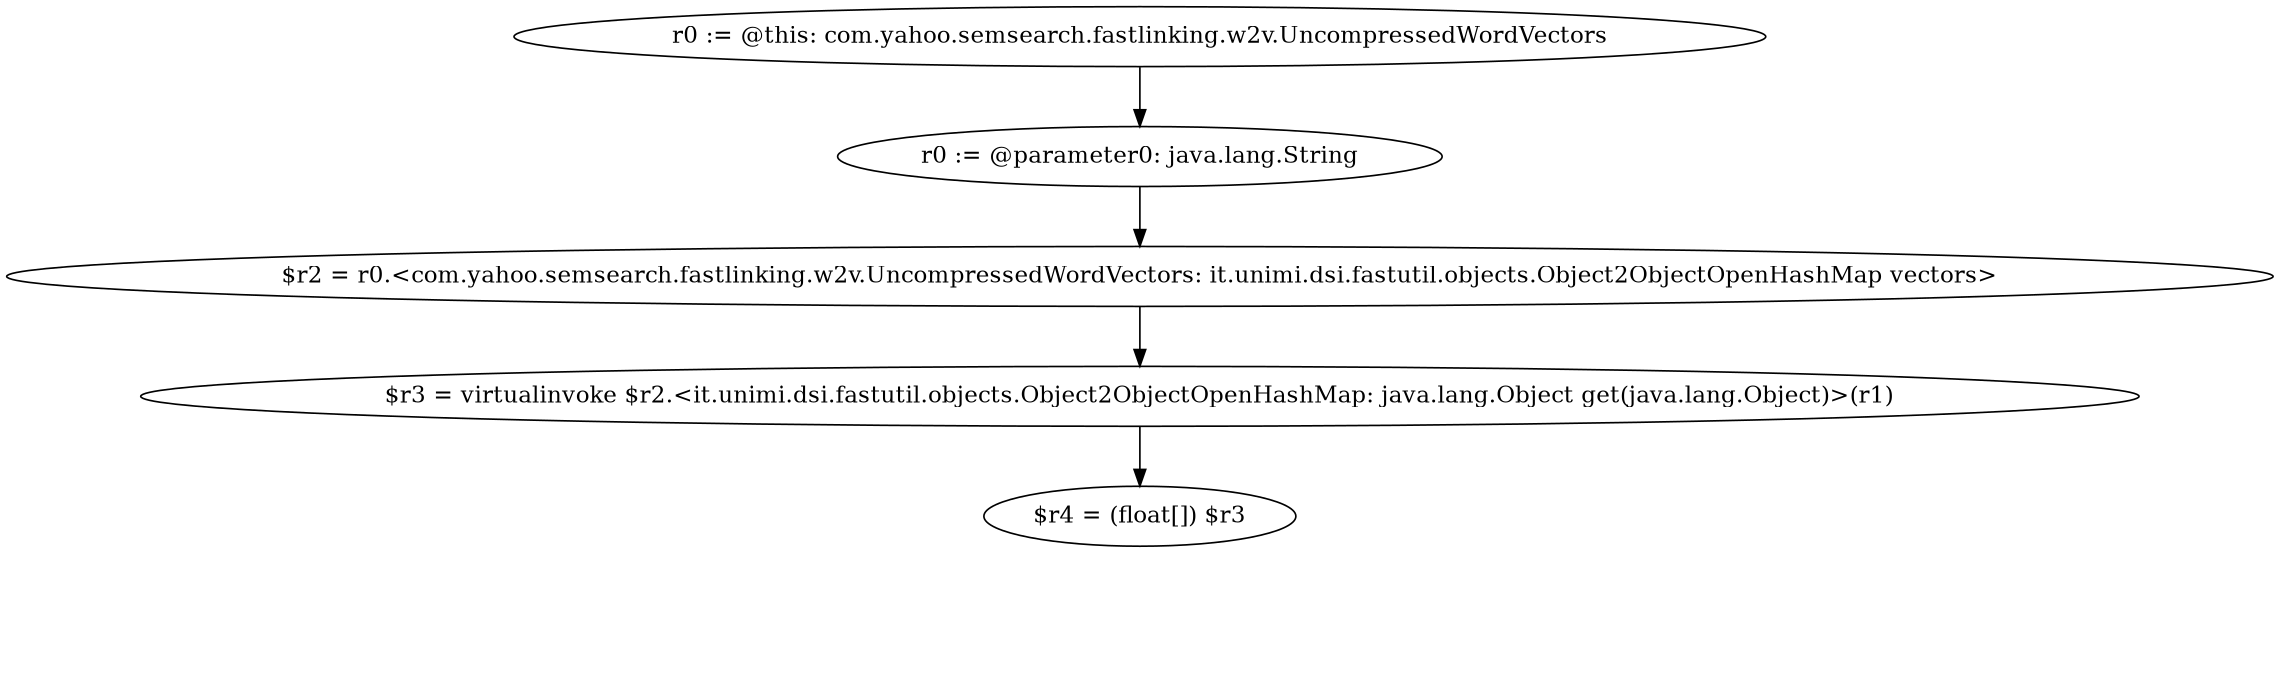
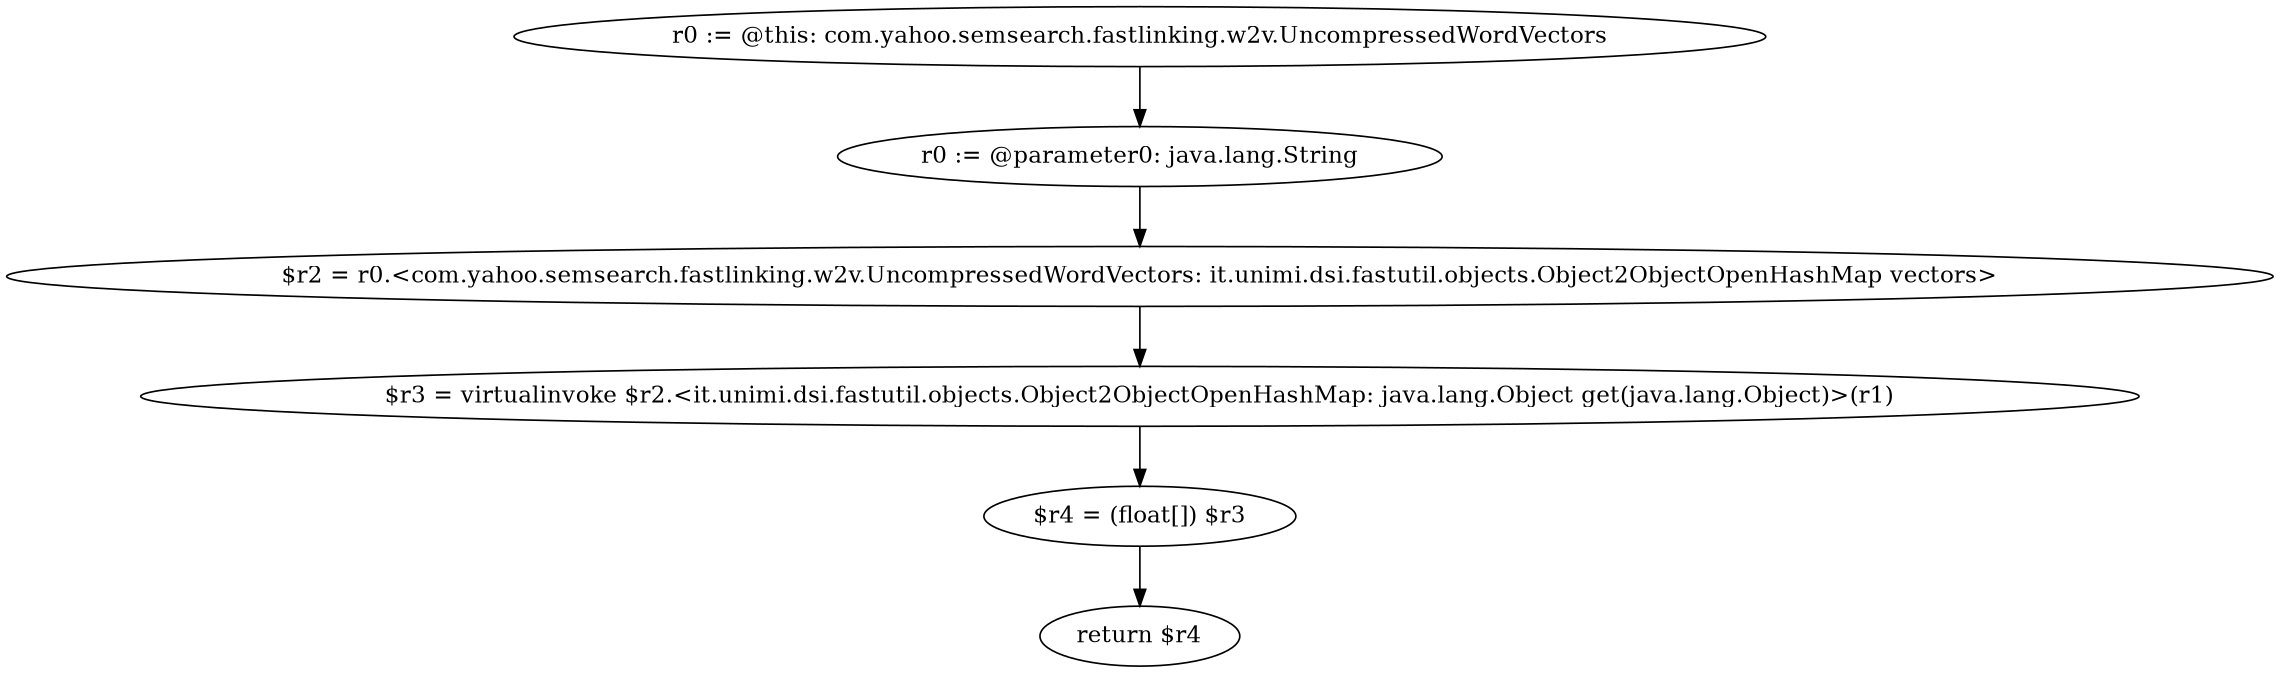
none -> (1140, 636)
